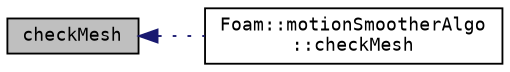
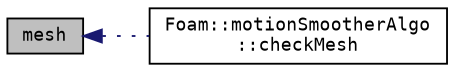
(73, 36) -> (45, 36)
